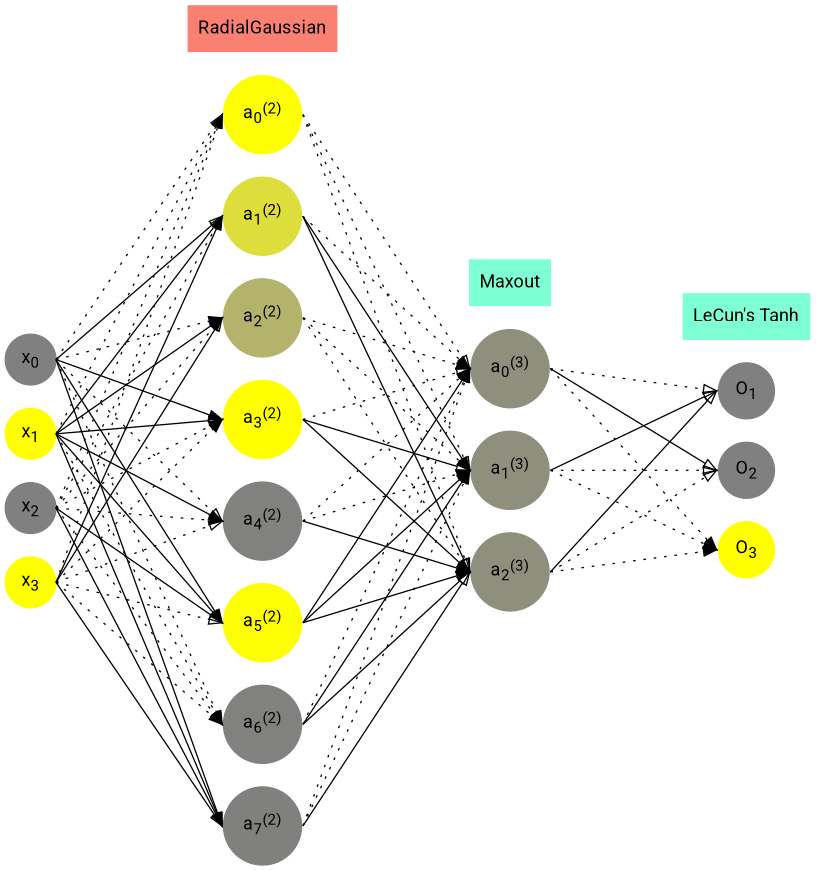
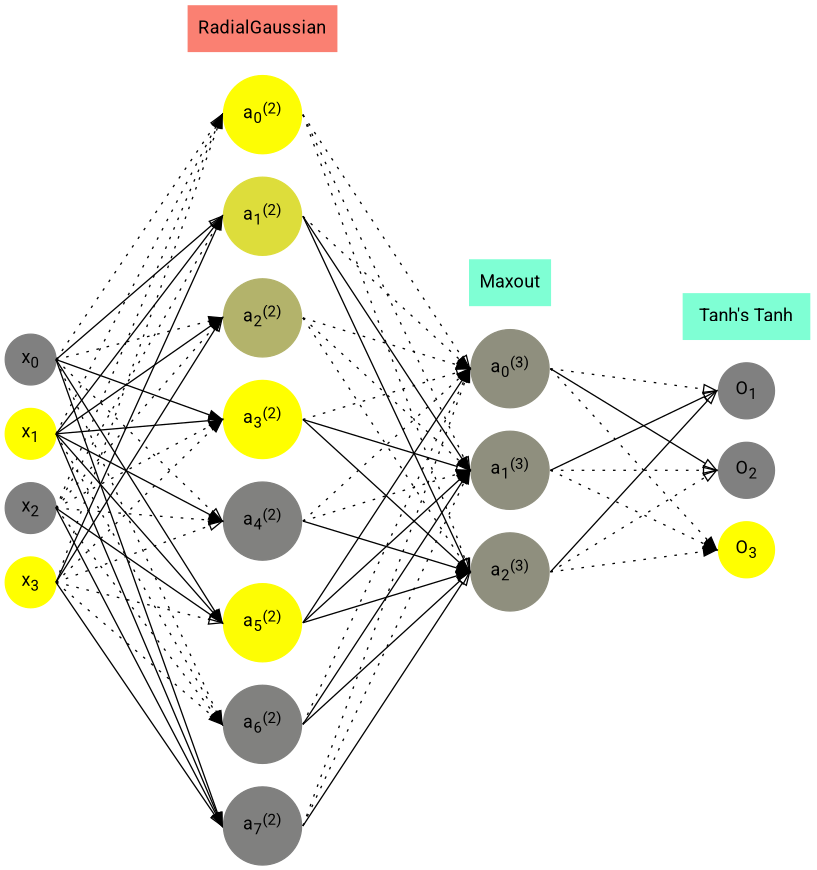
(746, 317) -> (746, 317)
